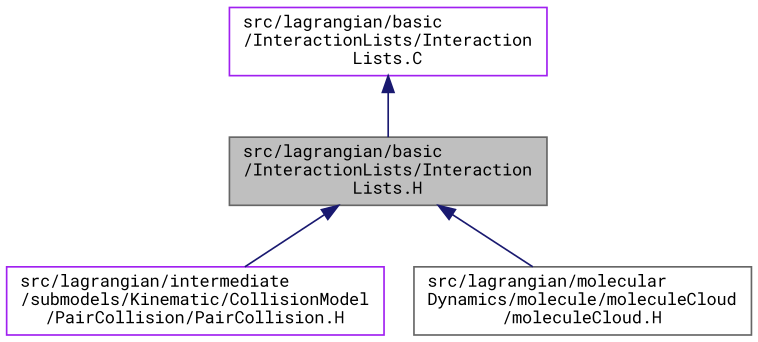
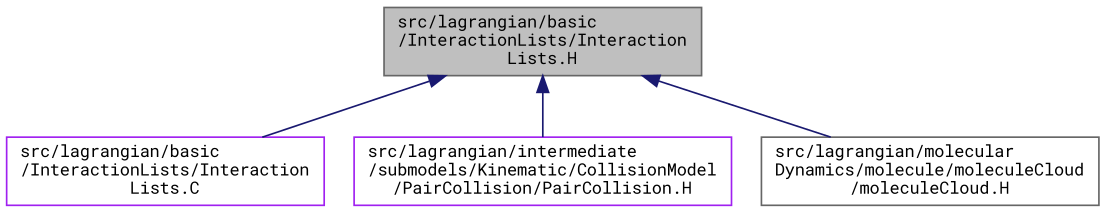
(388, 115) -> (346, 109)
